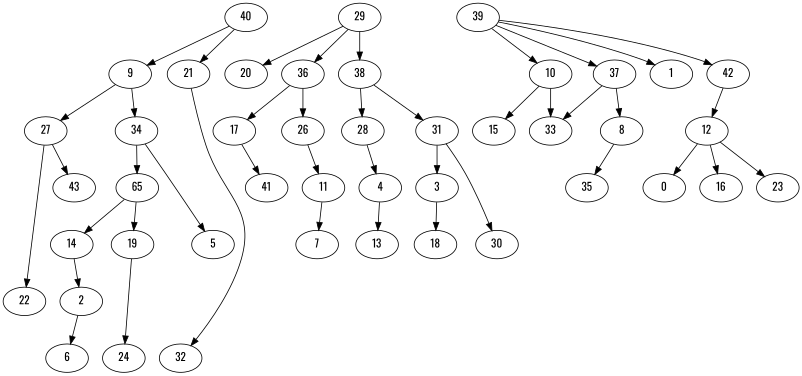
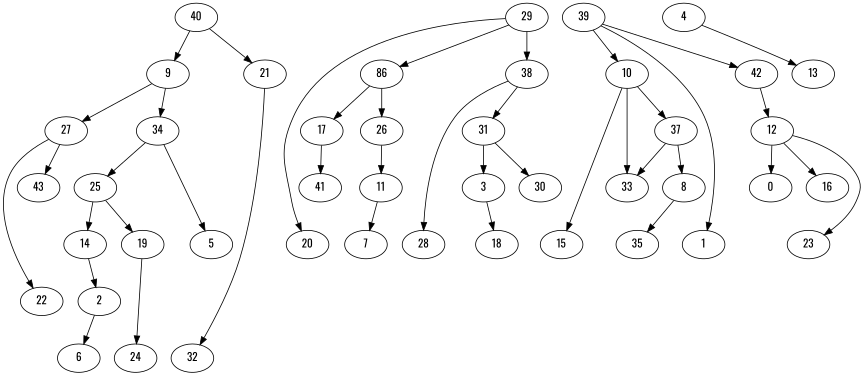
(543, 44) -> (649, 100)
(303, 74) -> (382, 74)
(370, 156) -> none
(137, 188) -> (95, 188)
